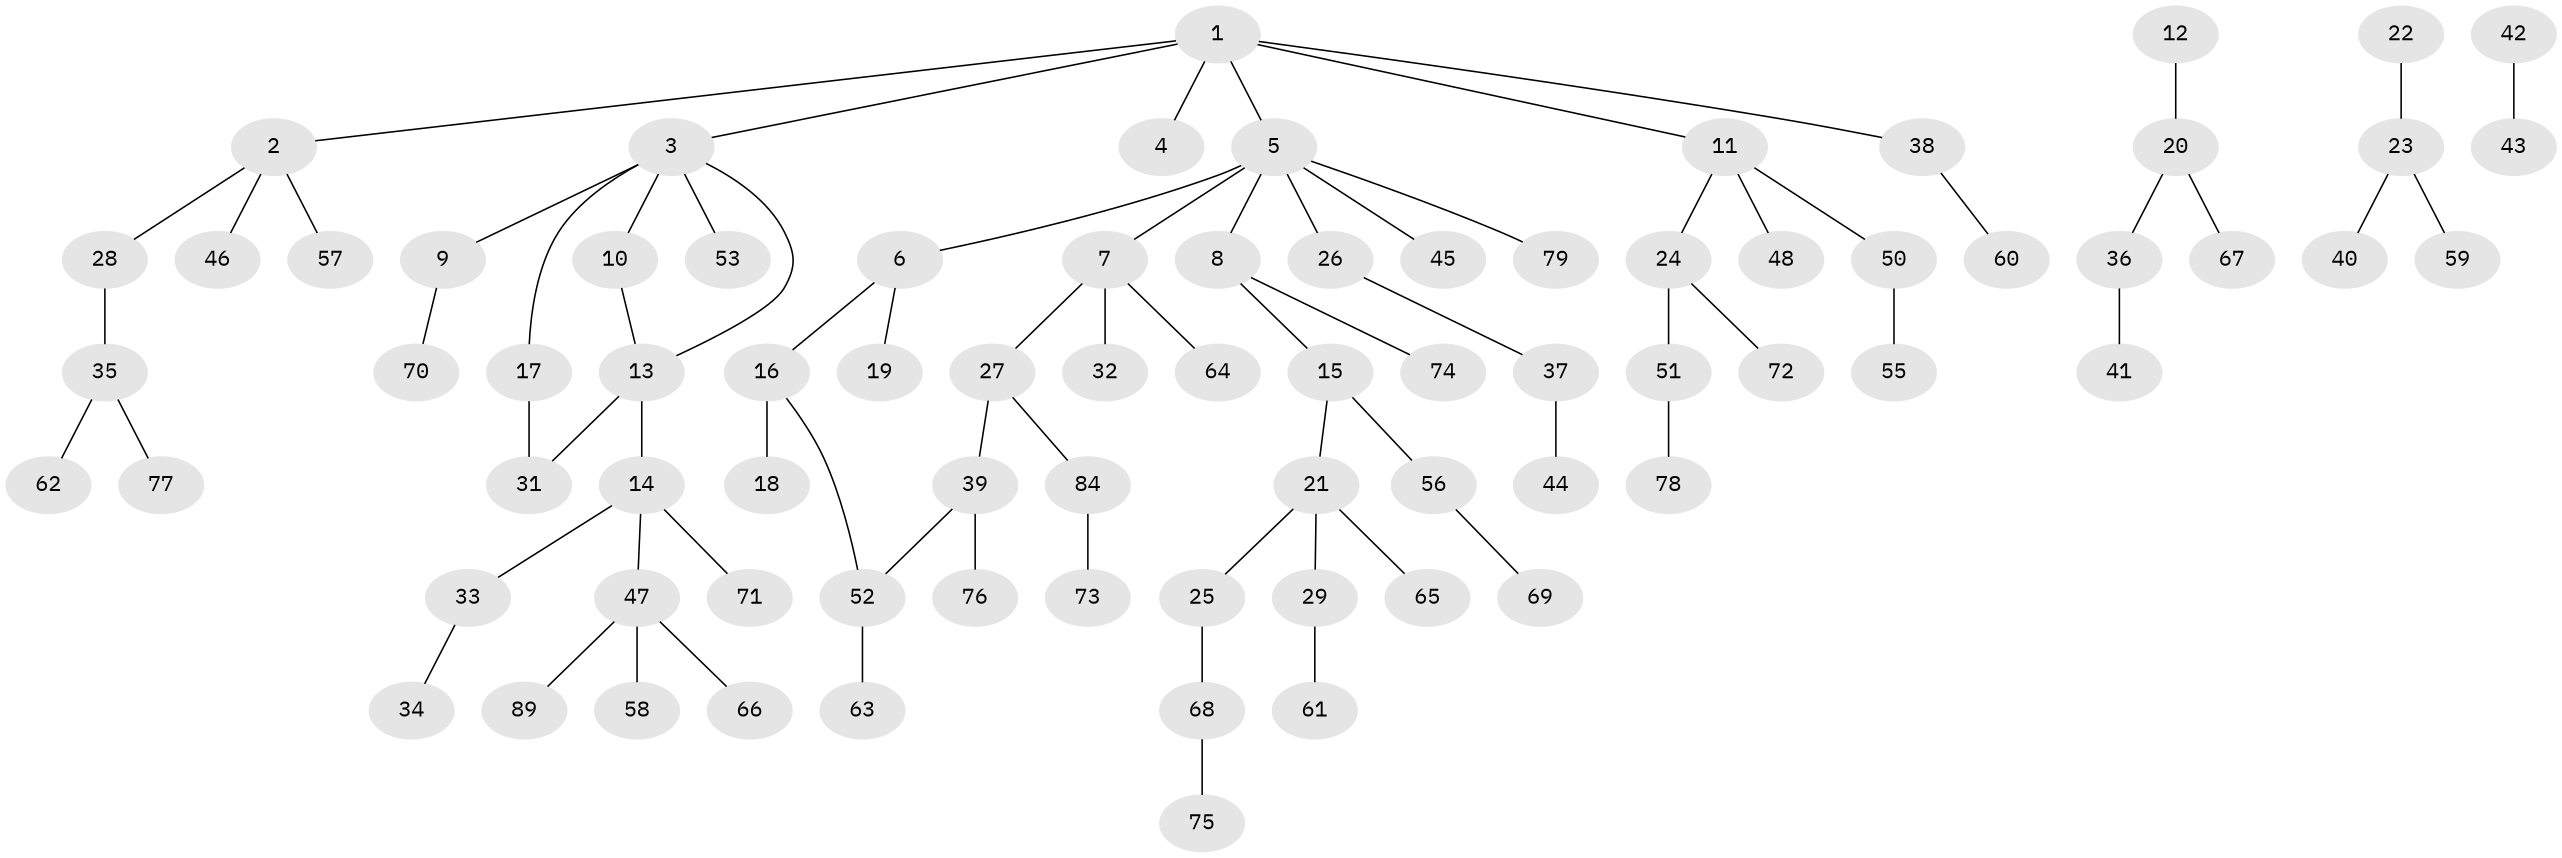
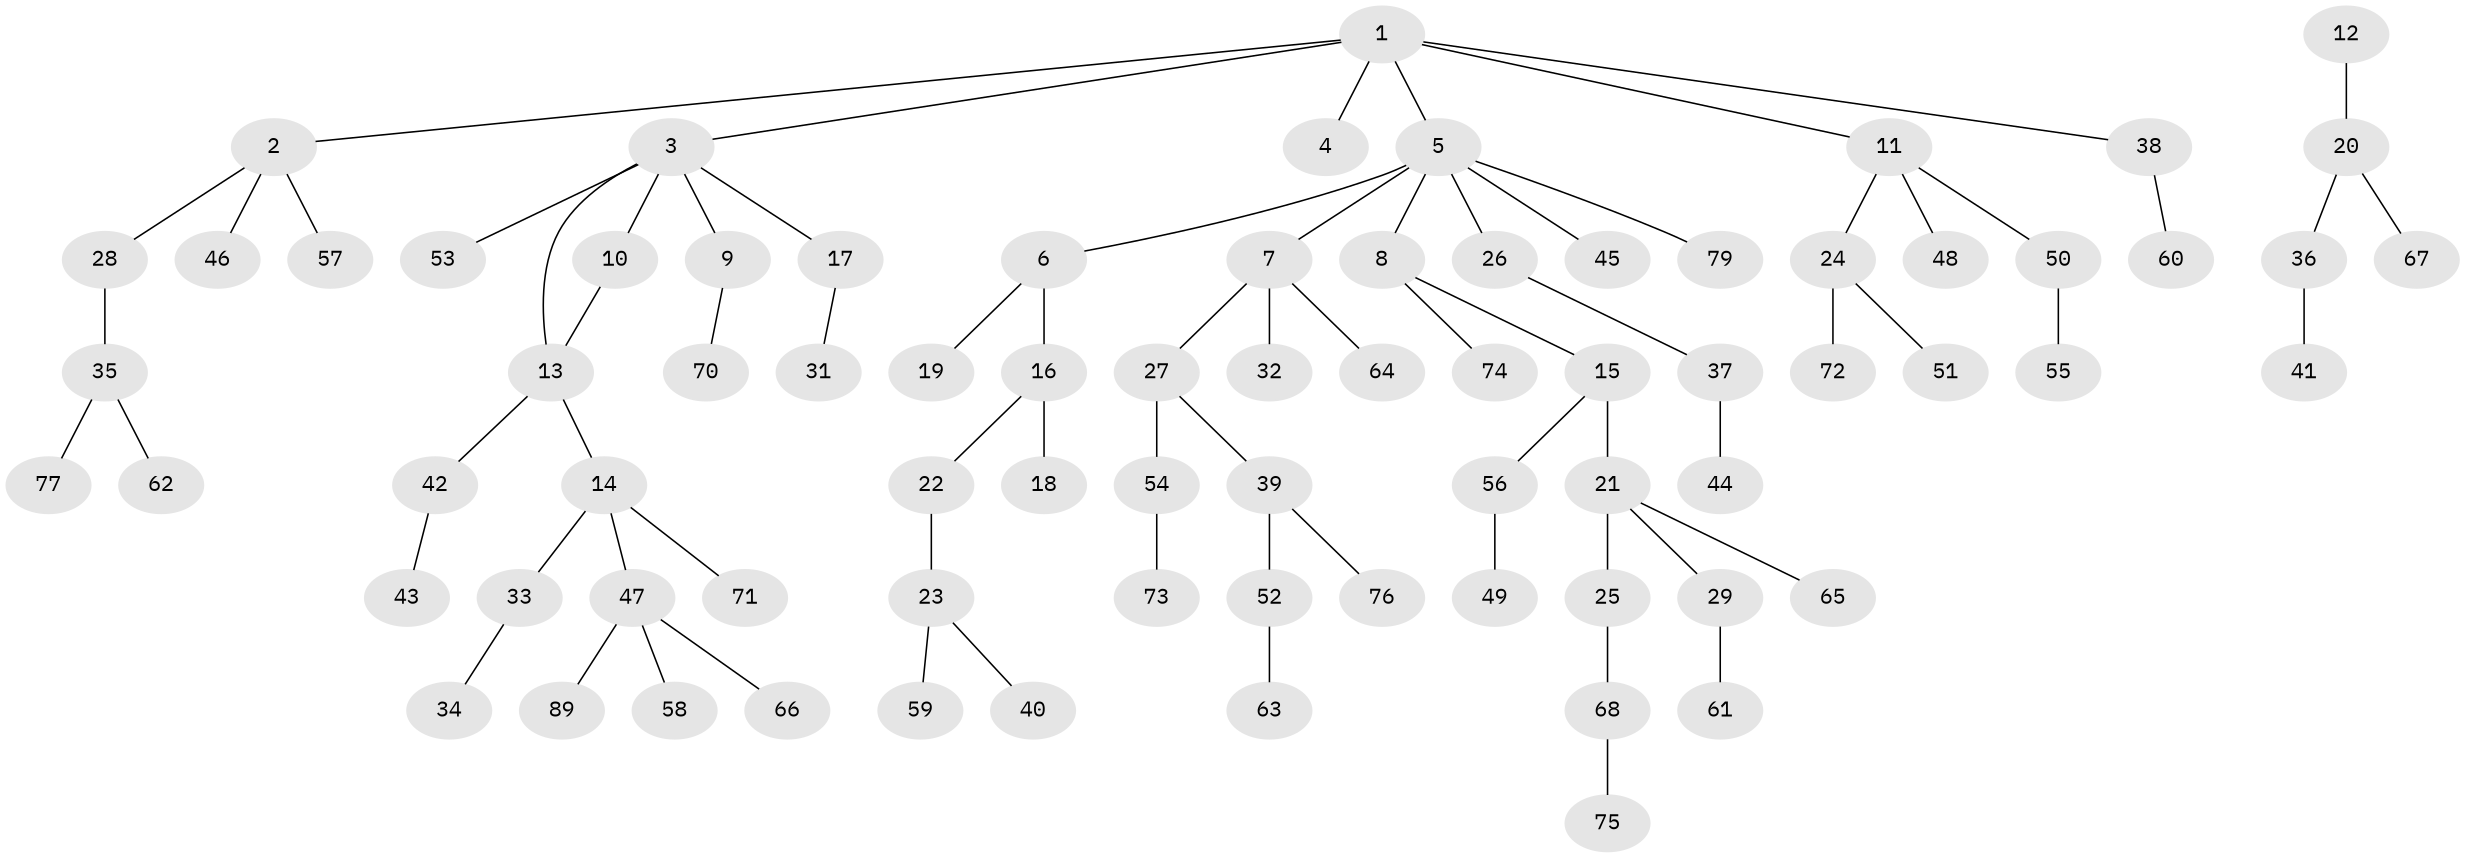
(586, 429) -> (493, 429)
(833, 480) -> (988, 429)
(1088, 485) -> (1157, 485)
(1669, 485) -> none
(1540, 598) -> (1495, 598)
